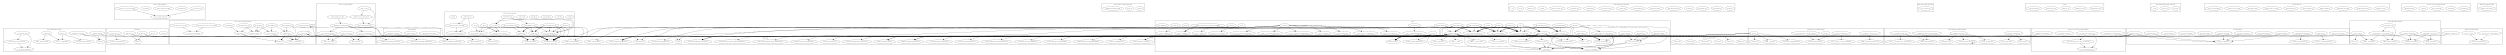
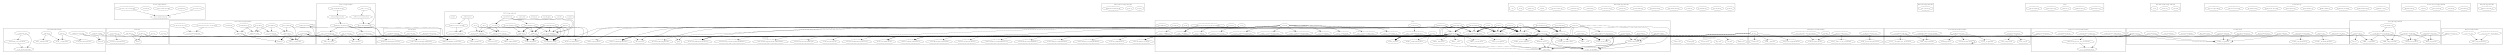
none -> (337, 8)
none -> (511, 42)
